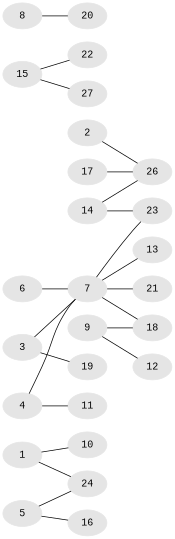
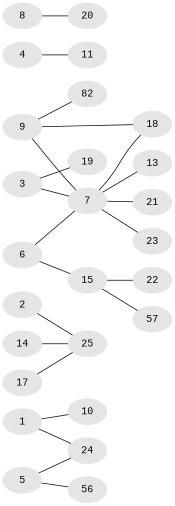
(87, 94) -> (152, 319)
(152, 172) -> (87, 344)
(120, 211) -> none
none -> (55, 268)
(50, 345) -> (54, 165)
(152, 367) -> (87, 94)
(87, 523) -> (87, 490)
